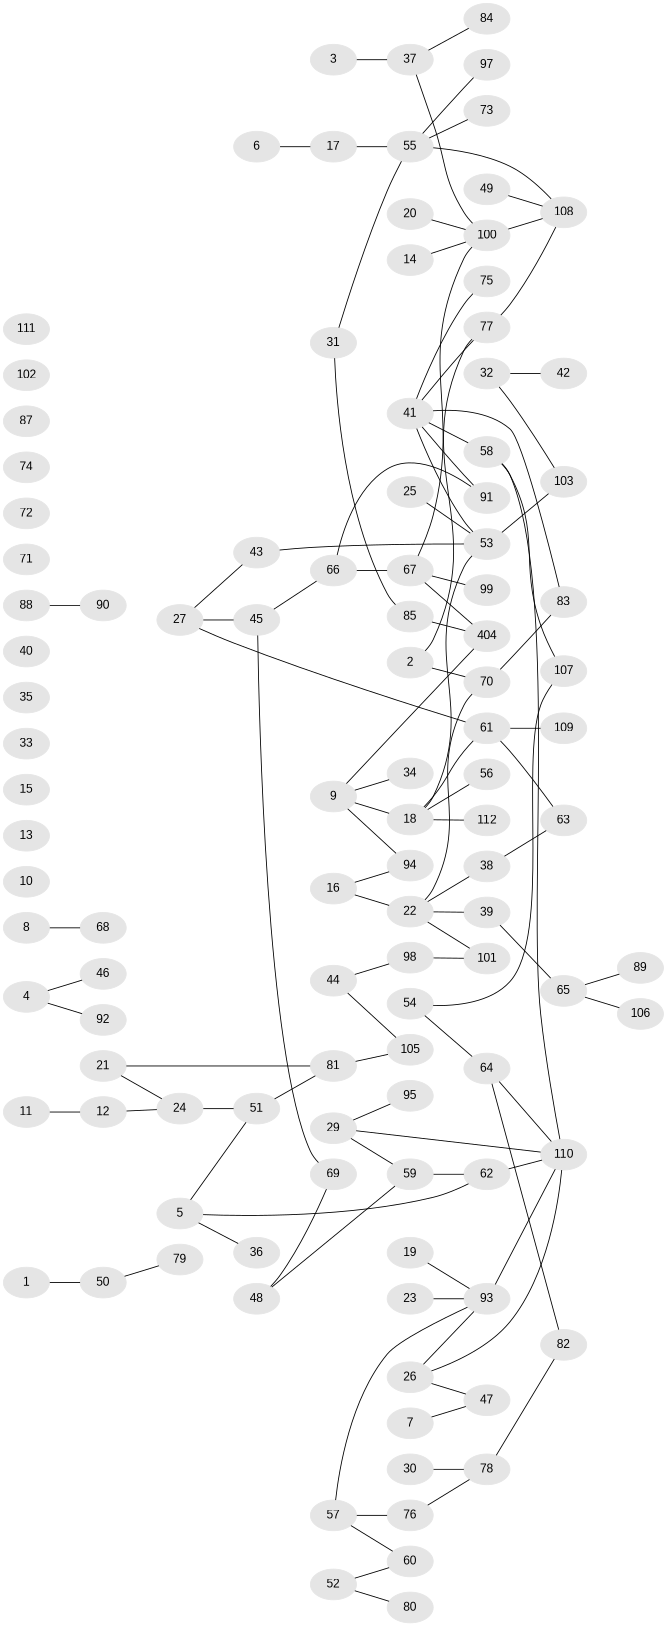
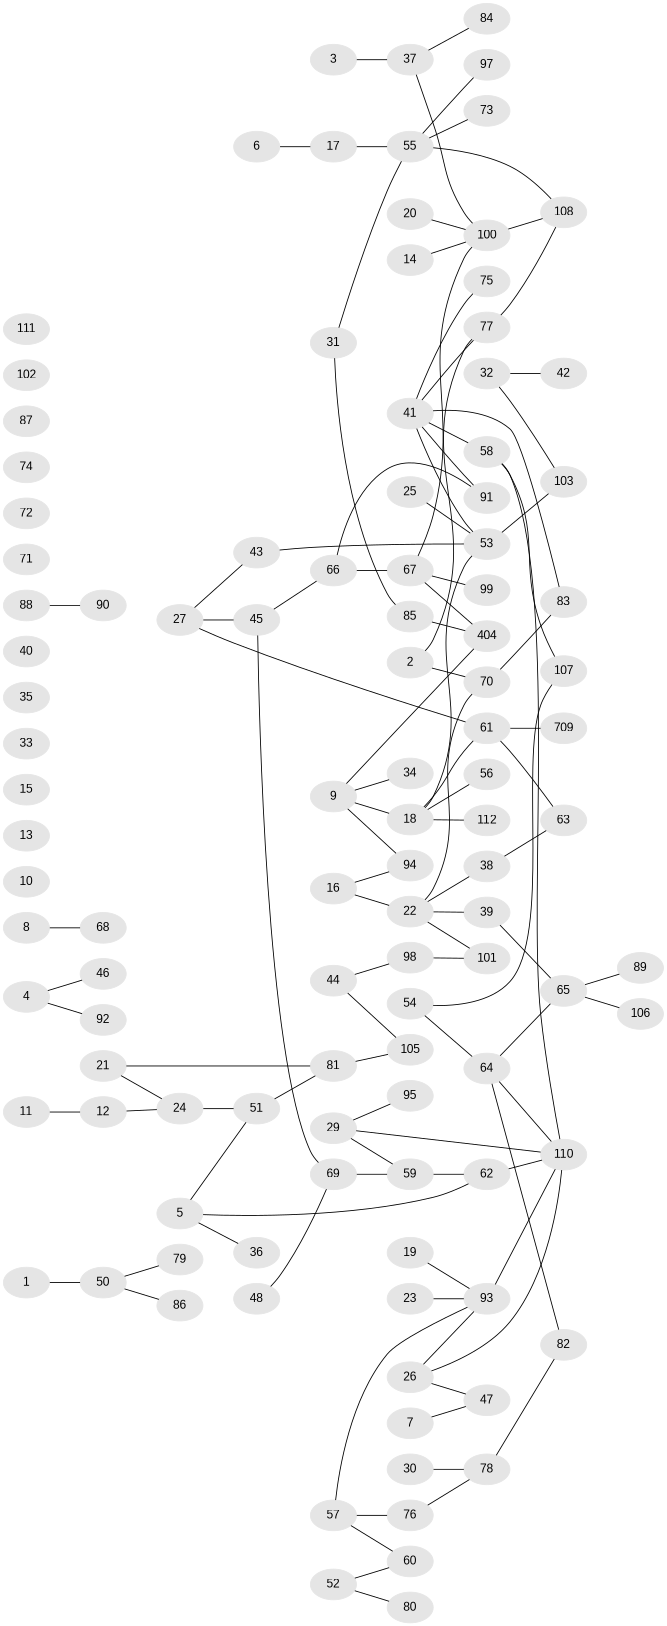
(487, 189) -> none
(564, 728) -> (564, 728)
none -> (525, 1030)
(333, 1237) -> (372, 1174)
none -> (180, 1306)
